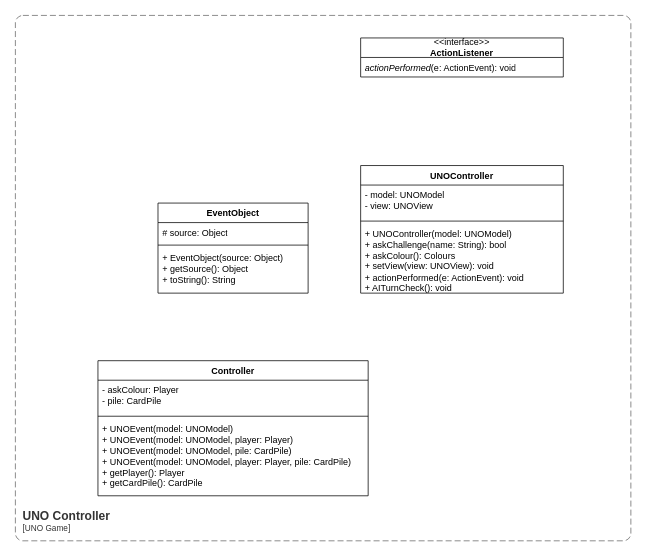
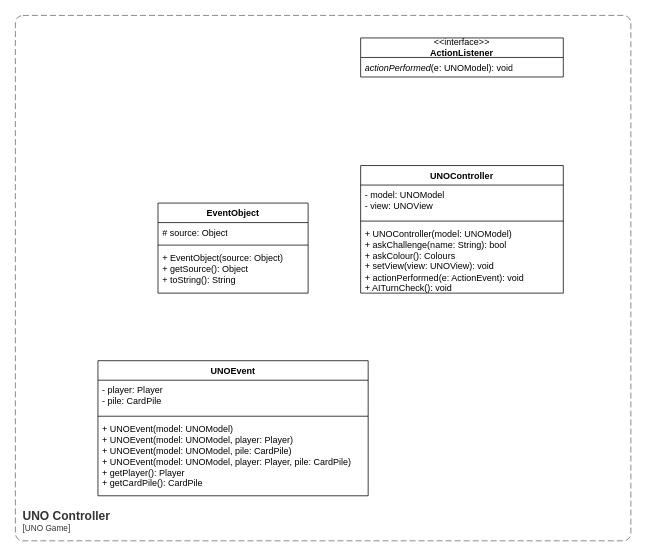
(450, 68) -> (442, 68)
(233, 371) -> (233, 371)
(144, 396) -> (137, 396)
